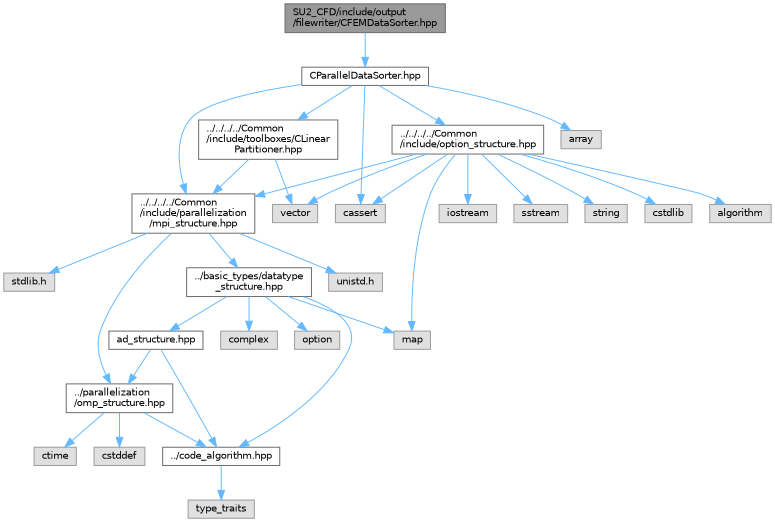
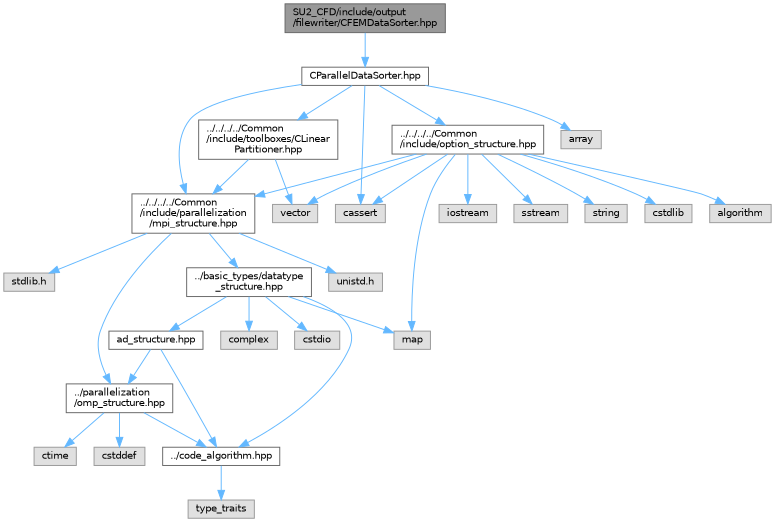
(317, 340) -> (317, 340)
